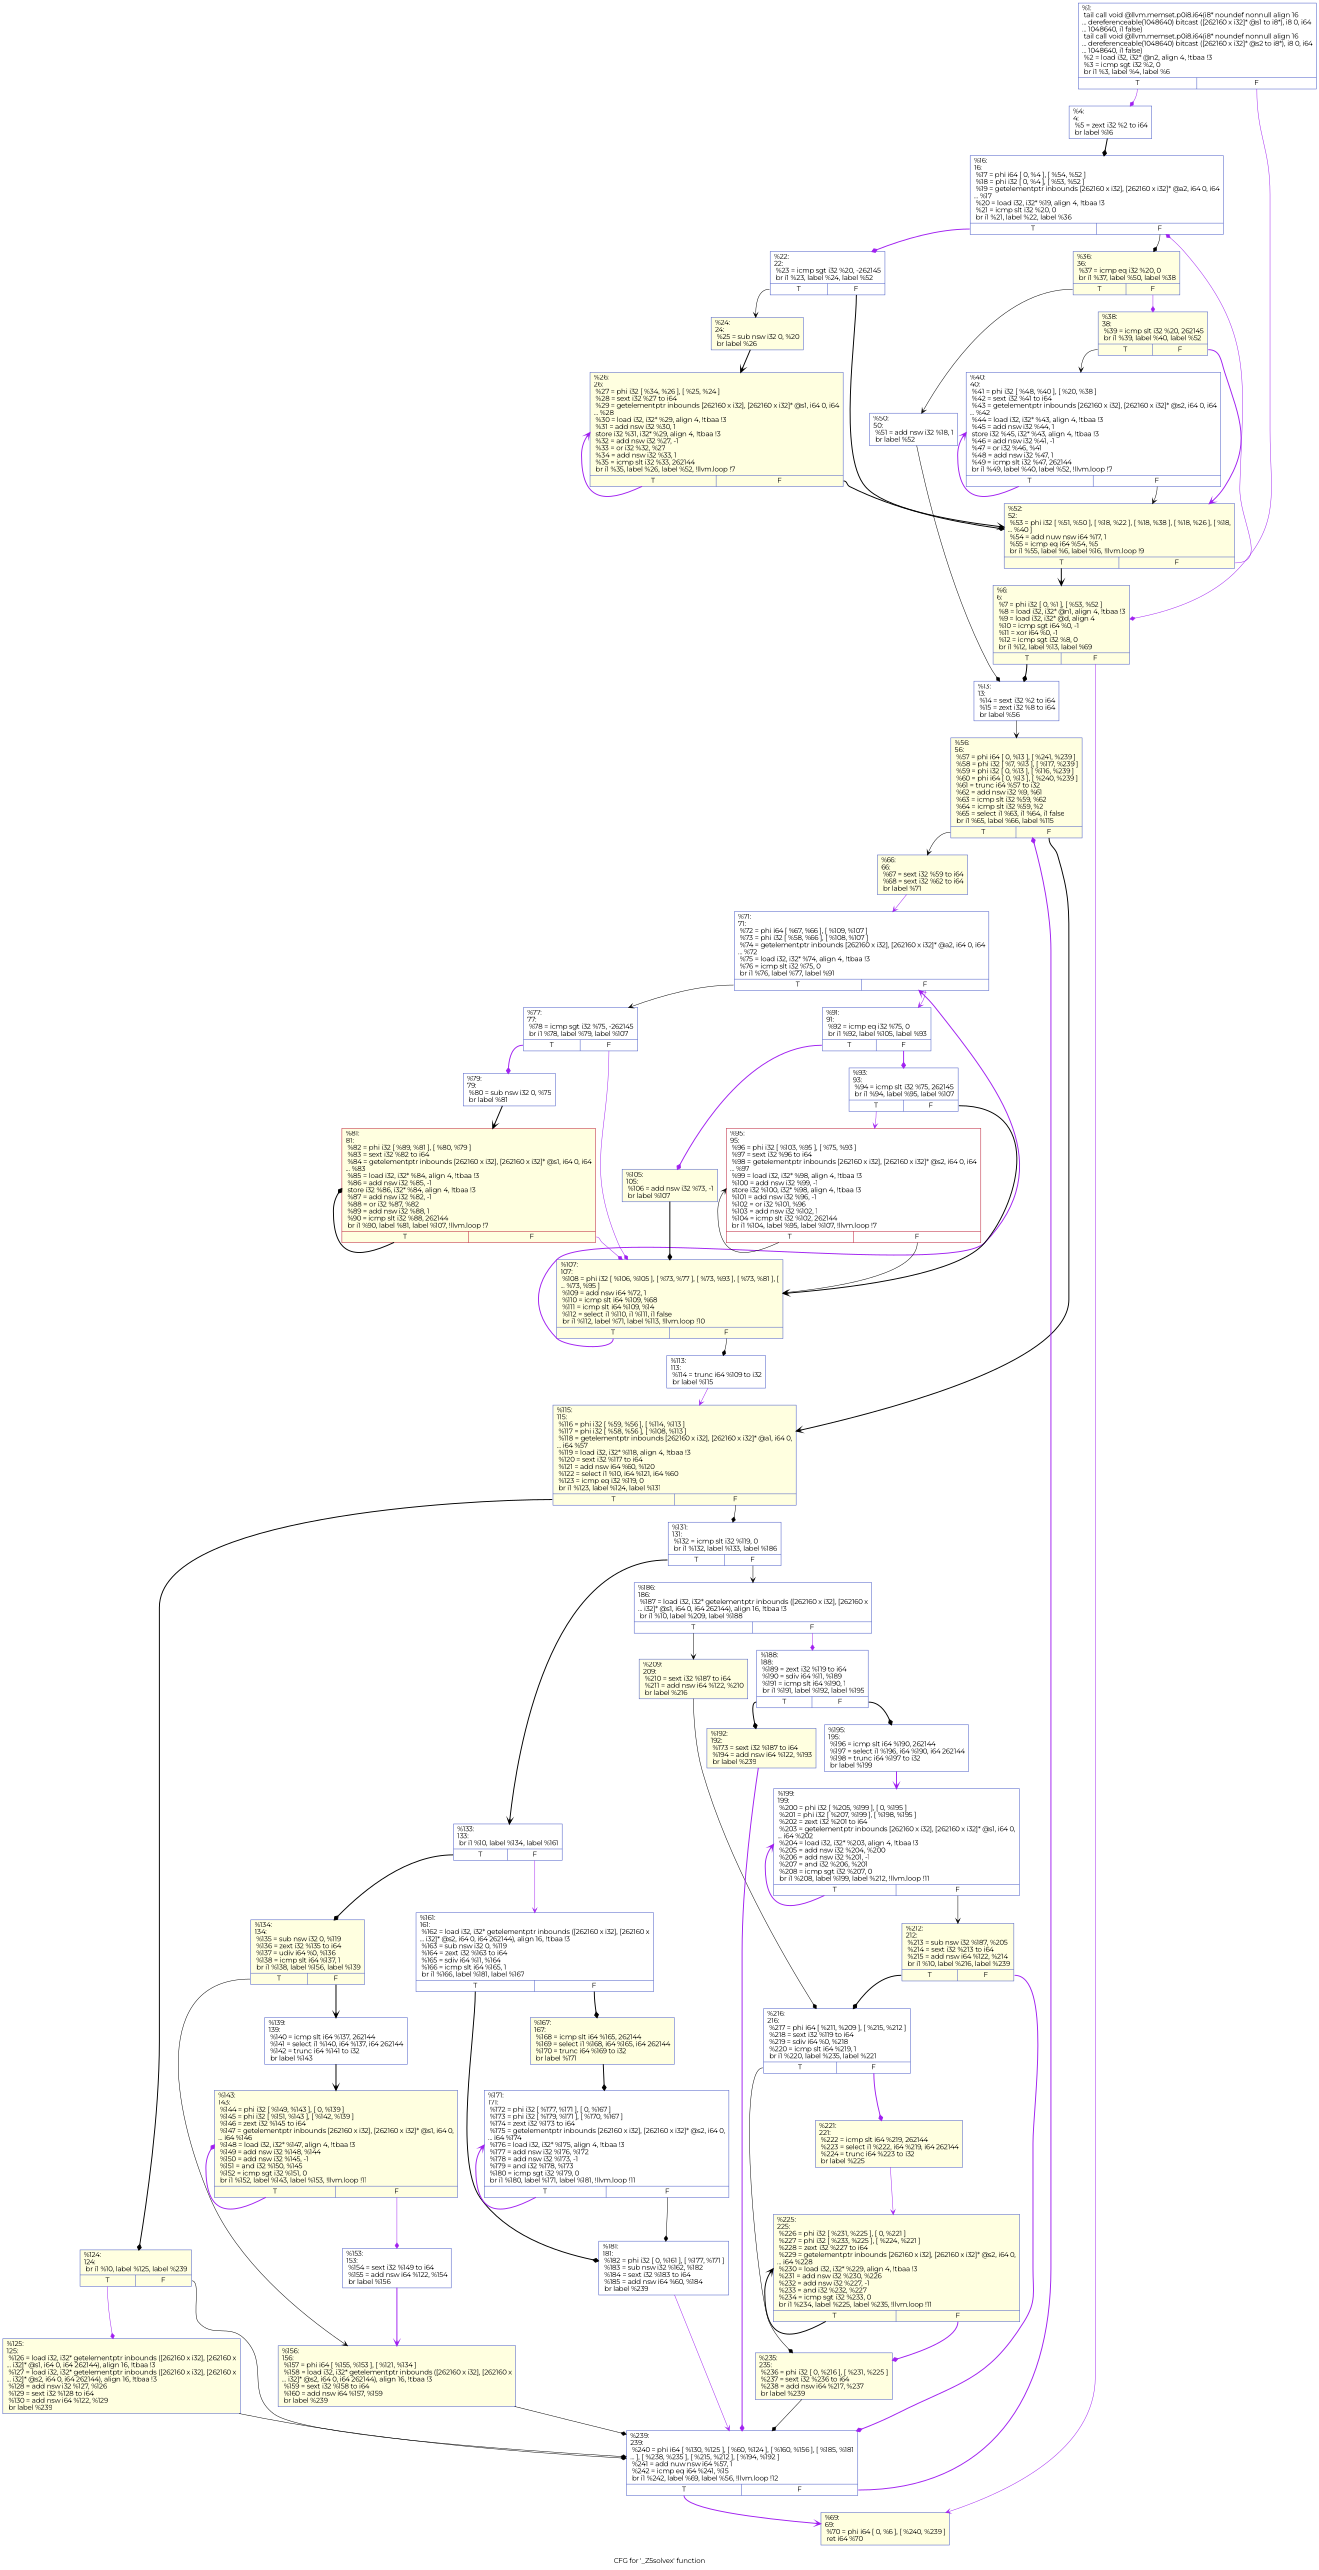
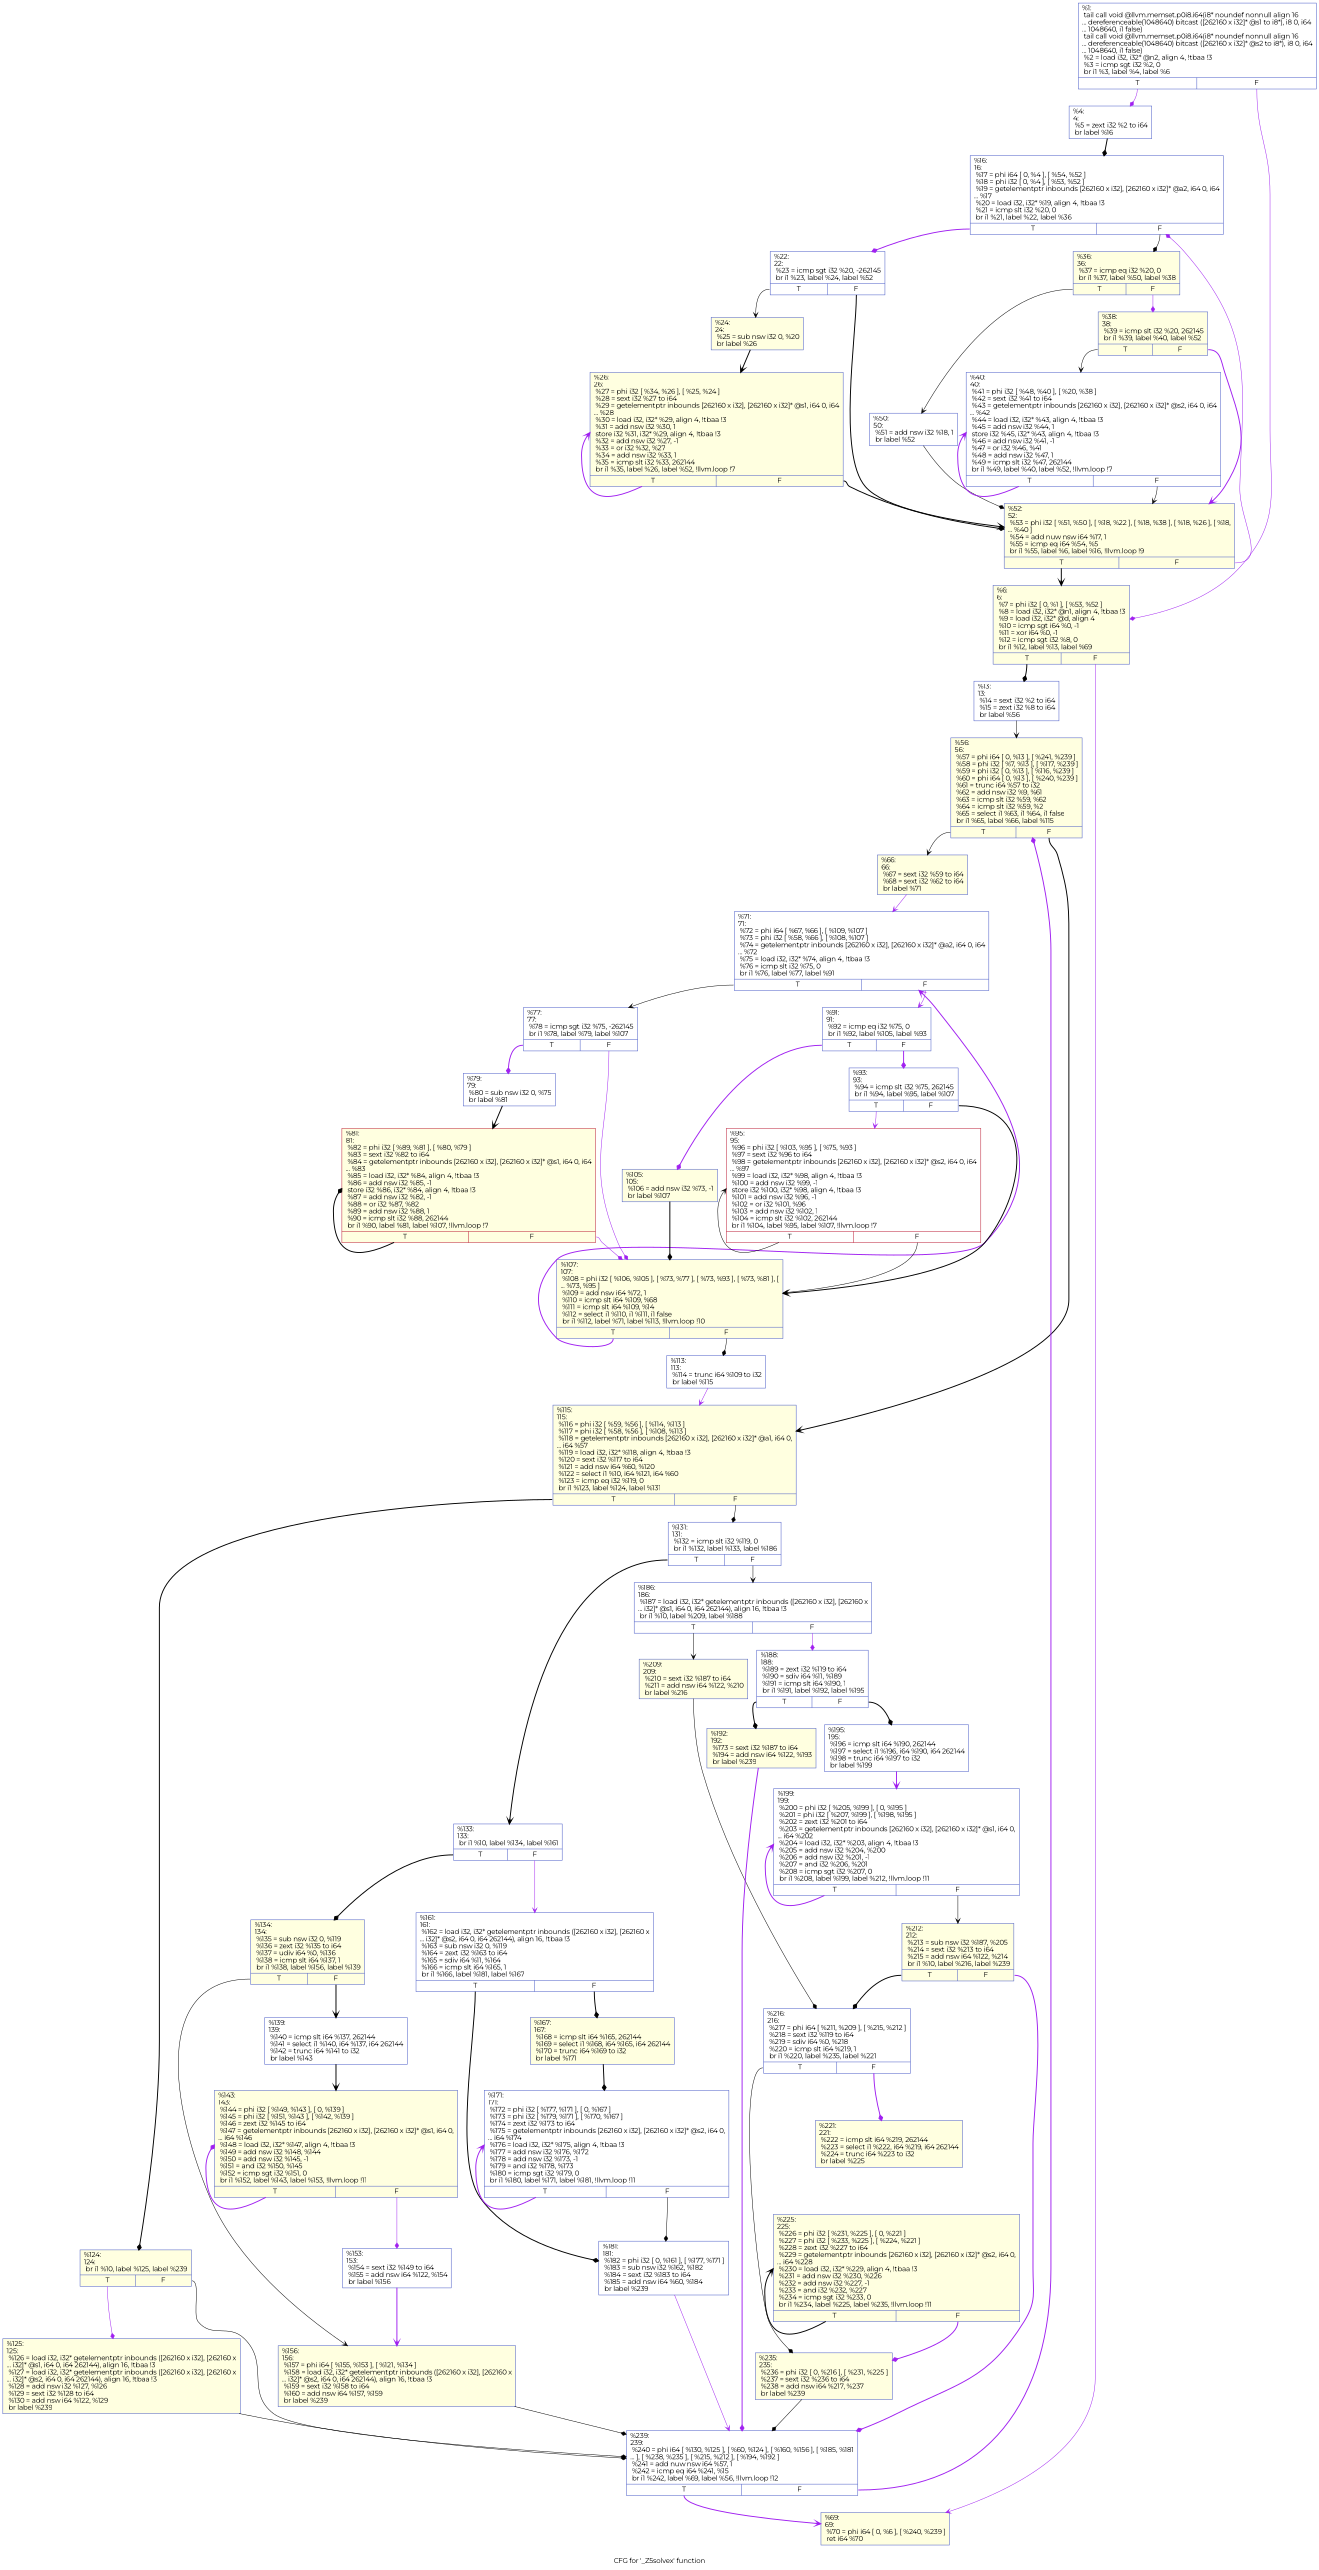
(948, 564) -> (956, 482)
(892, 2188) -> none
